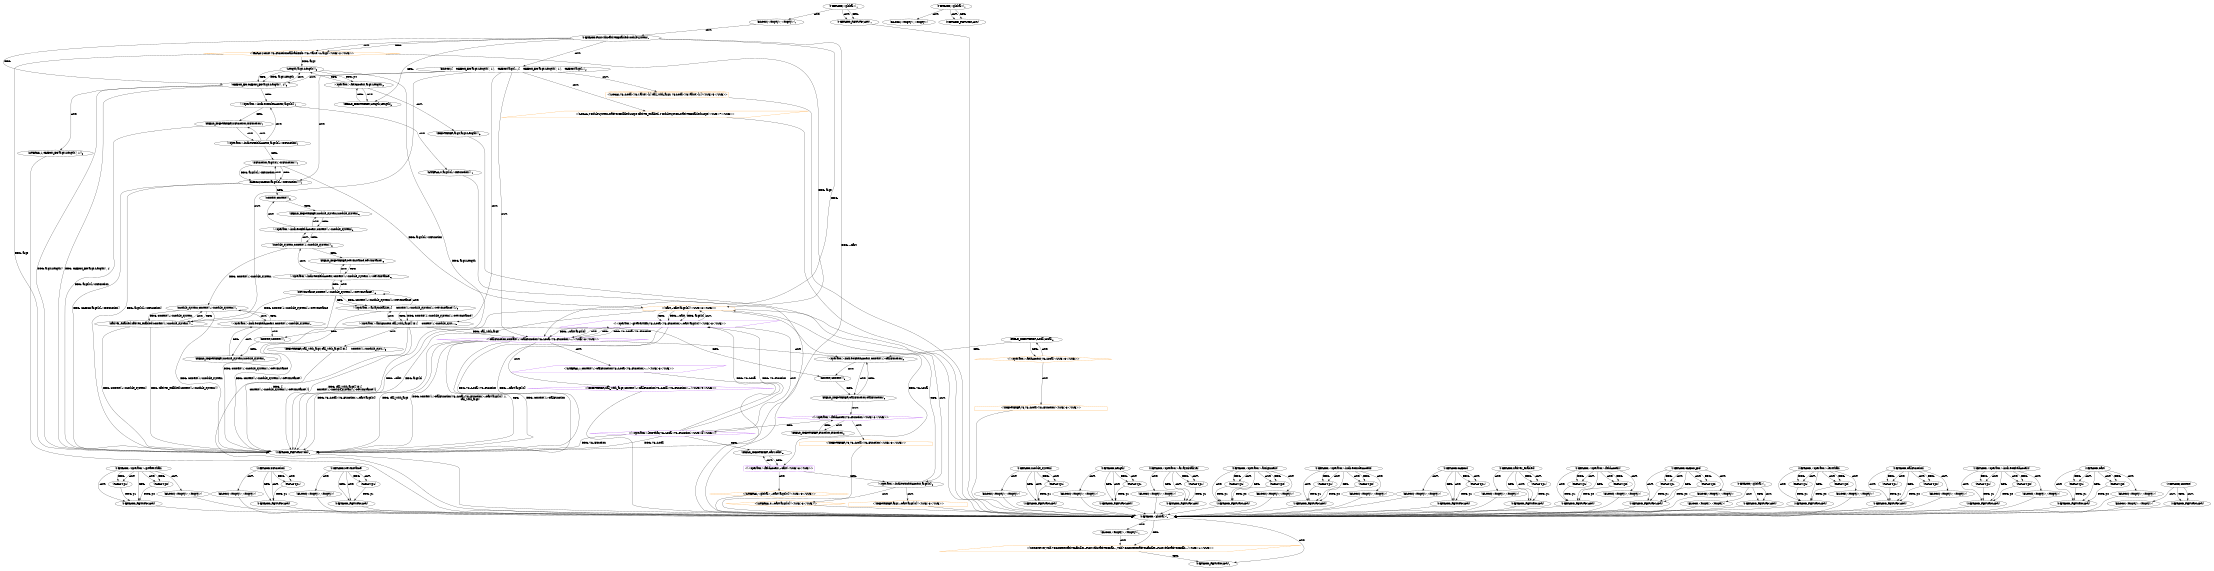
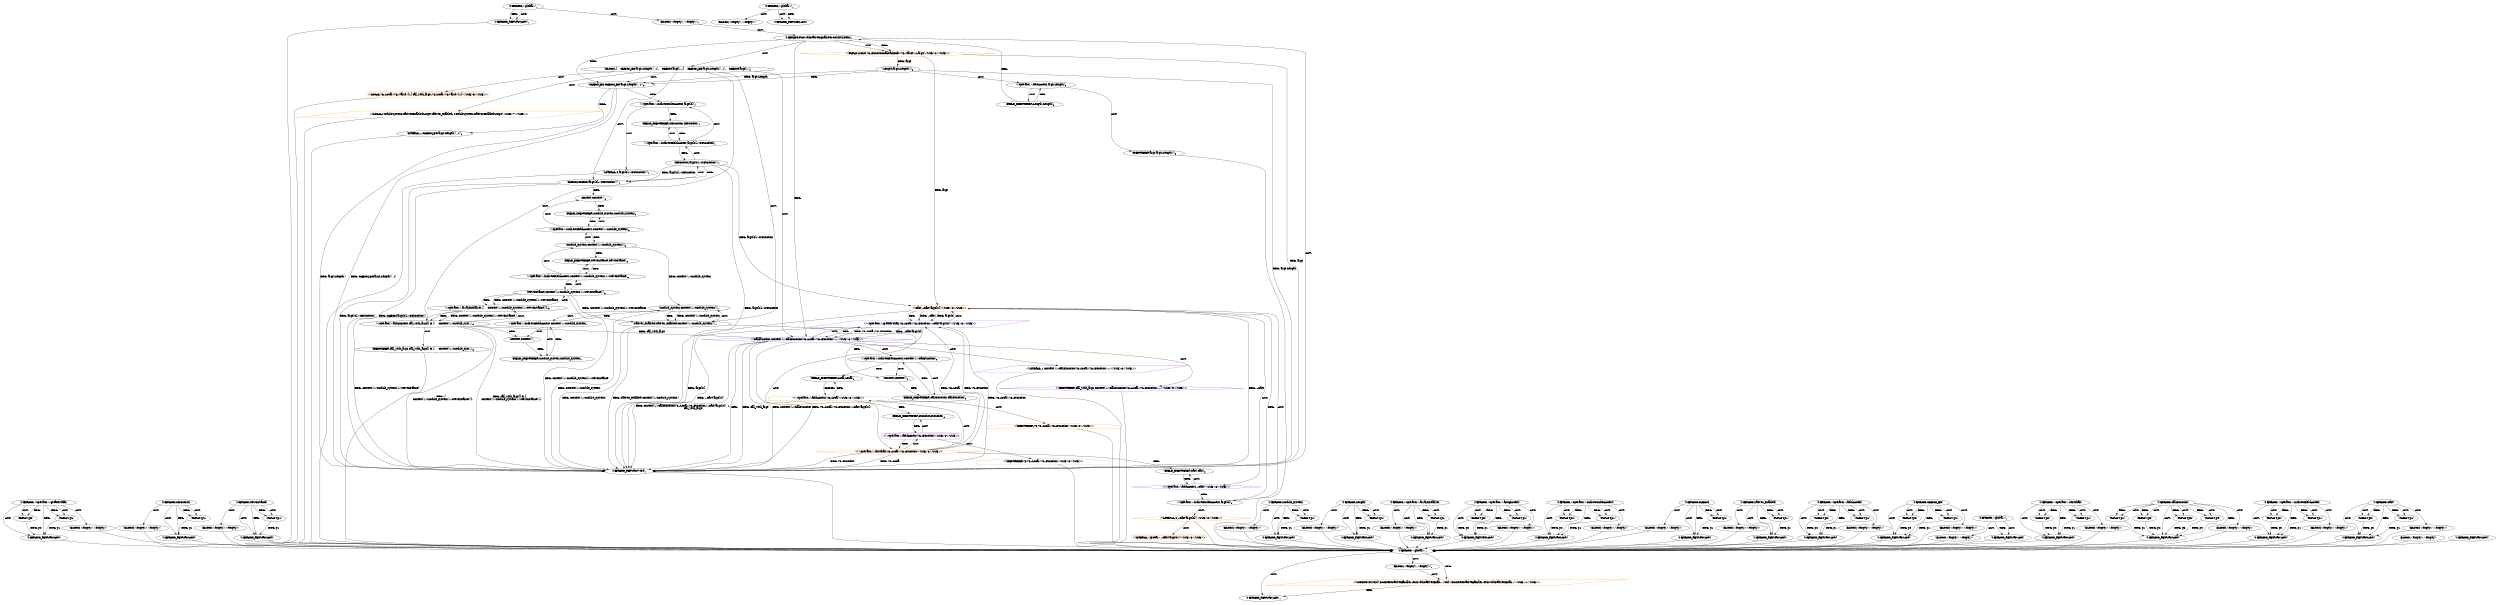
(465, 49) -> (960, 45)
(351, 77) -> (981, 77)
(328, 78) -> none
(293, 80) -> none
(74, 114) -> (603, 105)
(251, 134) -> (683, 134)
none -> (692, 153)
(849, 245) -> (1309, 253)
(689, 308) -> (939, 308)
(65, 331) -> (703, 332)
(951, 349) -> (866, 369)
(1036, 349) -> (830, 388)
(1045, 349) -> (840, 388)
(1043, 359) -> (828, 398)
(918, 388) -> (1265, 398)
none -> (882, 405)
(852, 407) -> (910, 445)
none -> (946, 410)
(850, 418) -> (921, 436)
(673, 433) -> (899, 452)
(779, 469) -> (1196, 487)
(779, 480) -> (1181, 527)
(2179, 484) -> none
(779, 494) -> (1169, 538)
(908, 504) -> none
none -> (2185, 518)
none -> (2212, 518)
